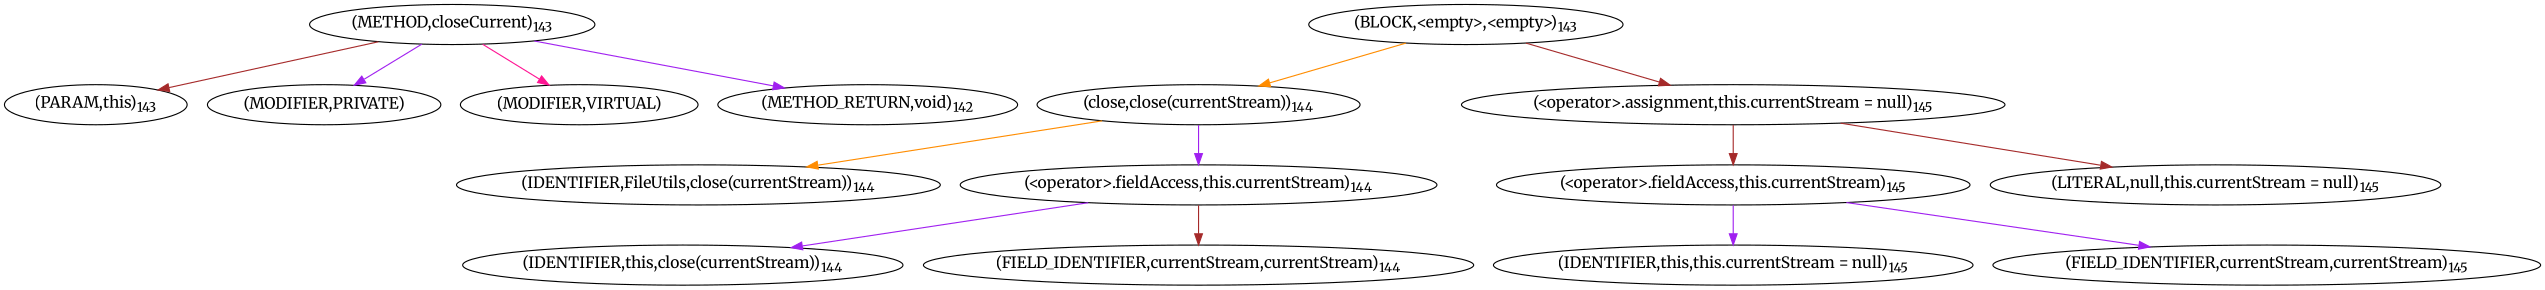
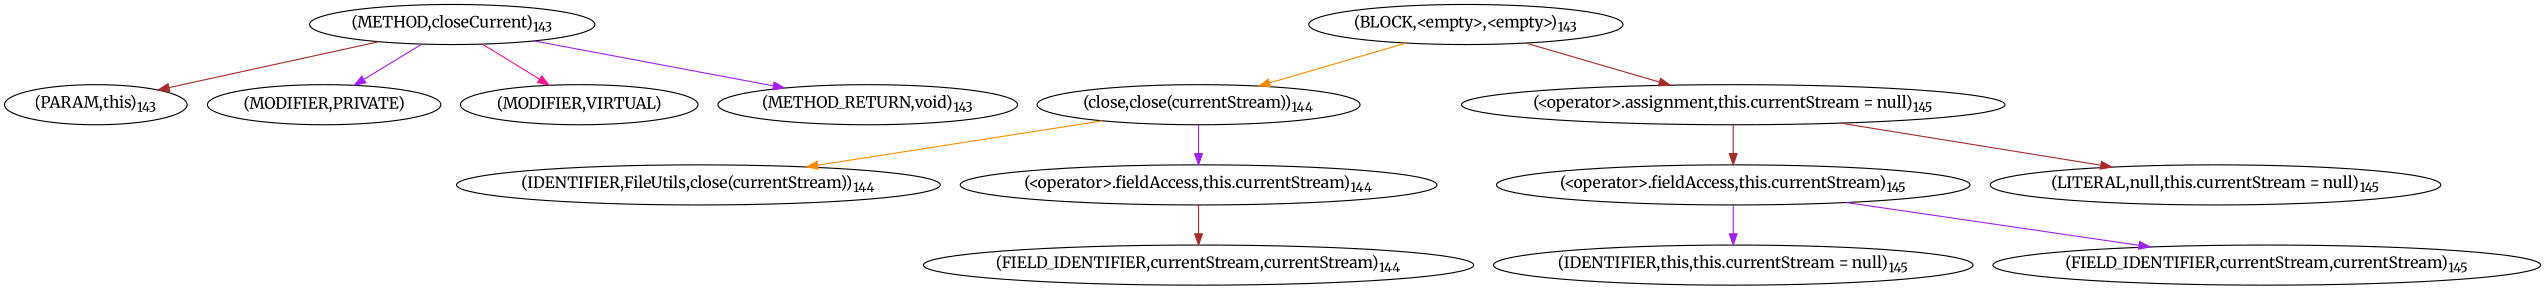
(964, 103) -> (964, 103)
(683, 265) -> none
